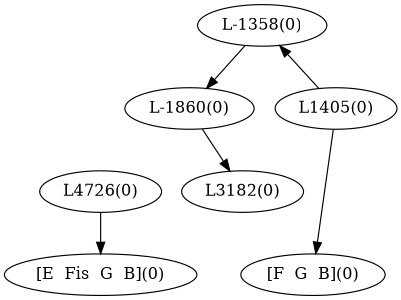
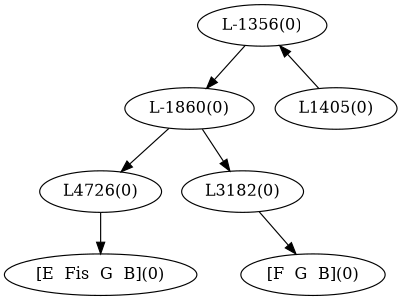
(262, 25) -> (262, 25)
none -> (149, 146)
(325, 186) -> (274, 229)
